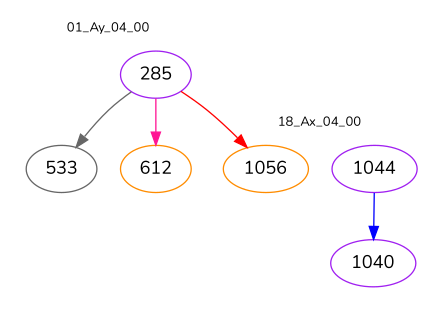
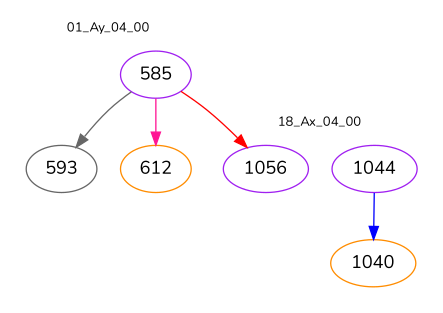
(156, 75) -> (156, 75)
(62, 169) -> (62, 169)
(266, 169) -> (266, 169)
(373, 263) -> (373, 263)
